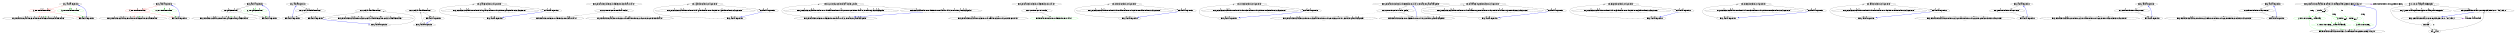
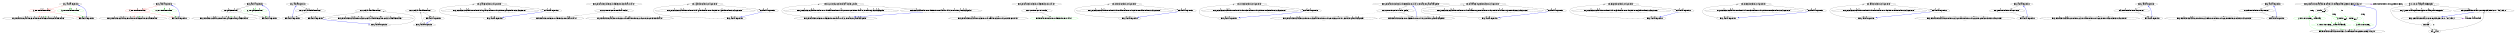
(2132, 11) -> (2132, 11)
